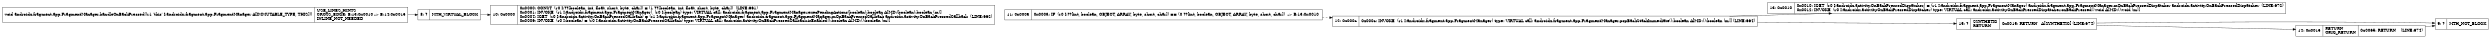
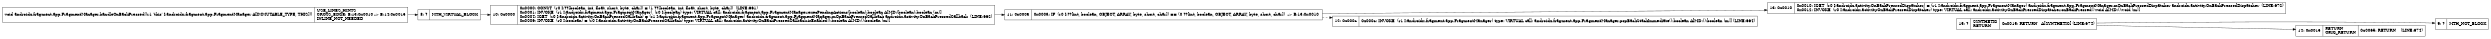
none -> (998, 15)
(1779, 15) -> (1543, 12)
(1856, 23) -> none
(2429, 26) -> none
